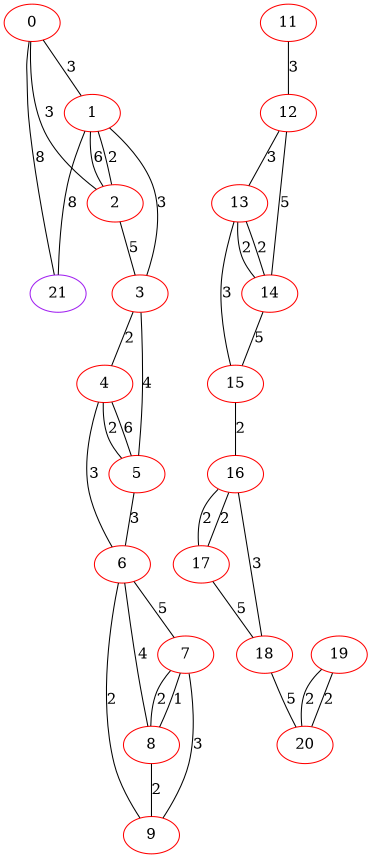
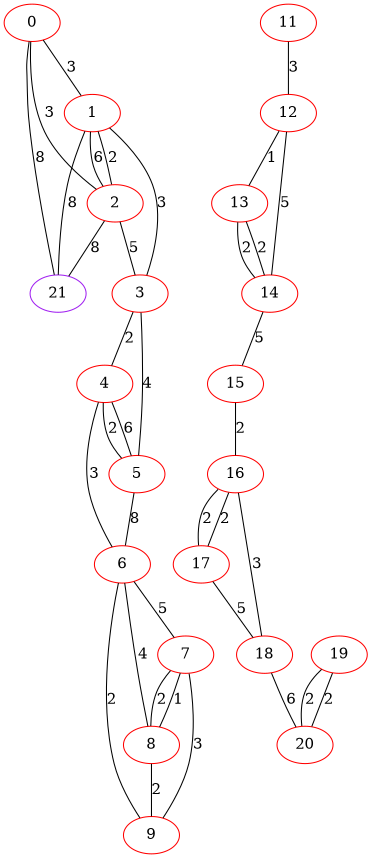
(272, 158) -> (272, 158)
none -> (87, 249)
(221, 293) -> none
(135, 519) -> (135, 519)
(292, 700) -> (292, 700)
